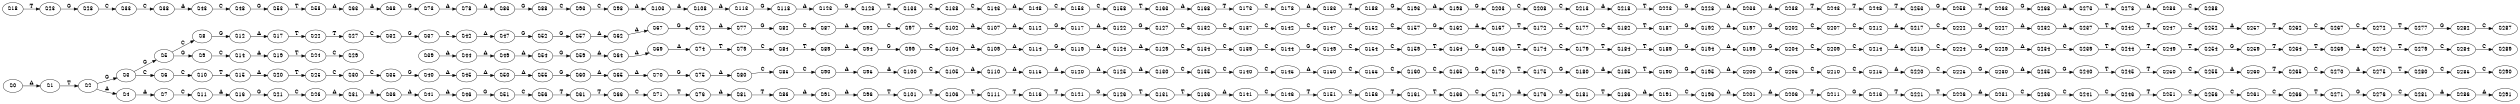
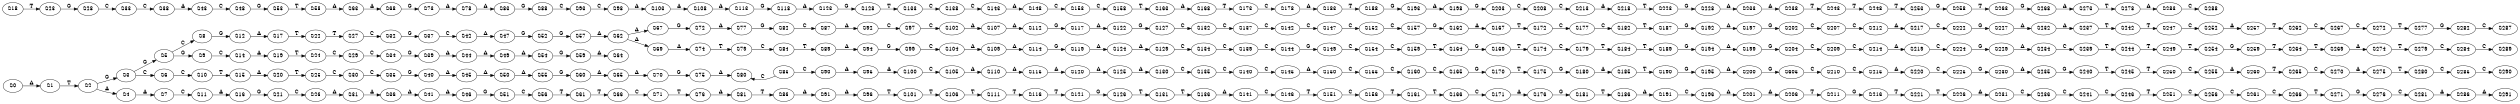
none -> (391, 56)
(637, 56) -> (636, 42)
(1791, 72) -> (1791, 72)
(761, 73) -> (765, 79)
